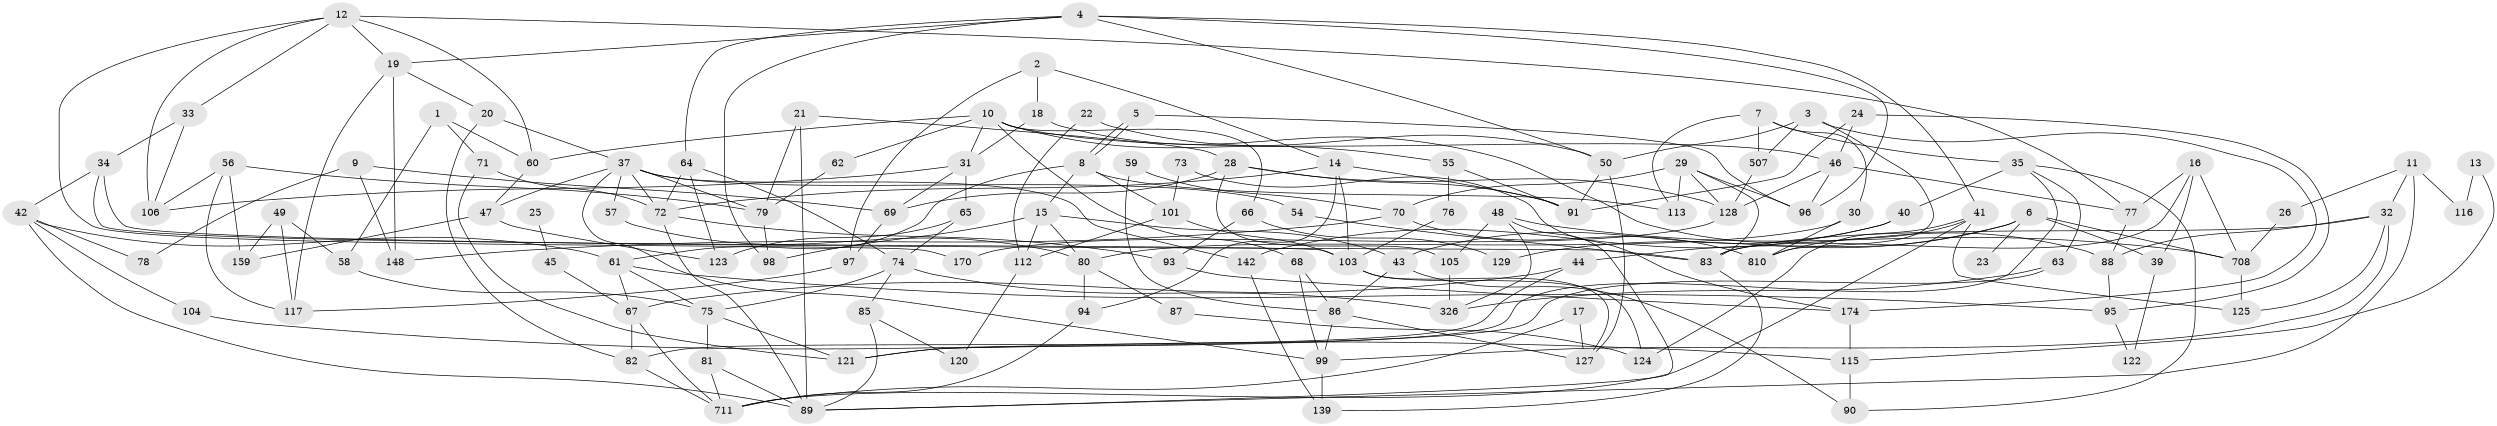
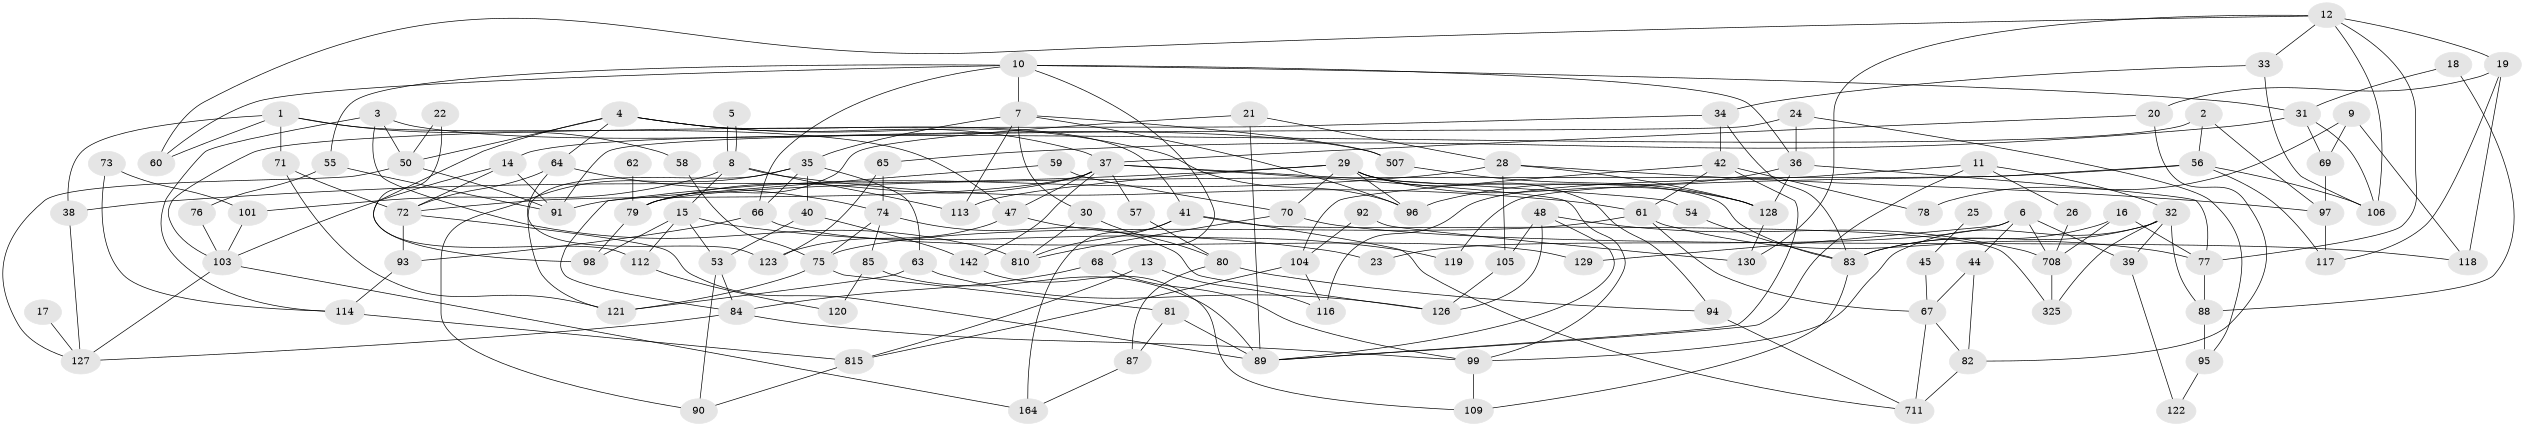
(720, 41) -> (866, 130)
(1037, 89) -> (2201, 139)
(1482, 128) -> (1220, 152)
(904, 142) -> (1019, 89)
(1836, 164) -> (1796, 164)
none -> (783, 188)
(1070, 193) -> (1914, 186)
(504, 194) -> (657, 131)
none -> (69, 213)
(280, 213) -> none
none -> (1363, 213)
(2183, 215) -> (2150, 238)
(1105, 235) -> none
(1062, 236) -> (1029, 238)
(1208, 261) -> (1579, 198)
(241, 263) -> (1454, 263)
(395, 263) -> (2468, 263)
(962, 263) -> (1747, 263)
(1399, 263) -> (717, 263)
none -> (1313, 287)
(1399, 296) -> (1867, 248)
(1335, 312) -> (737, 312)
(1449, 312) -> (1441, 312)
(1850, 312) -> (345, 312)
(2241, 312) -> (2052, 312)
(1642, 362) -> (1028, 411)
(1850, 362) -> (854, 362)
(716, 386) -> (1152, 337)
(1156, 389) -> none
(1322, 411) -> (1474, 411)
